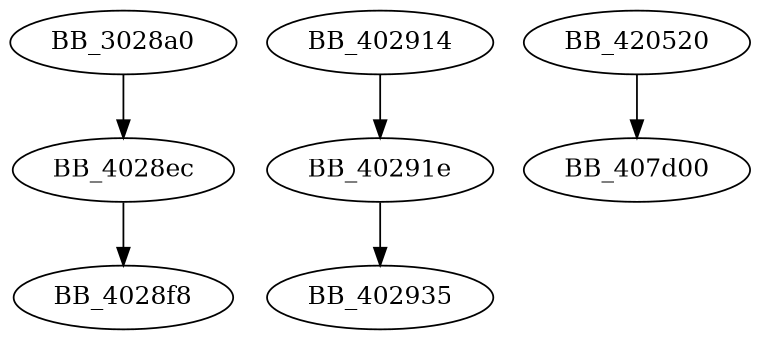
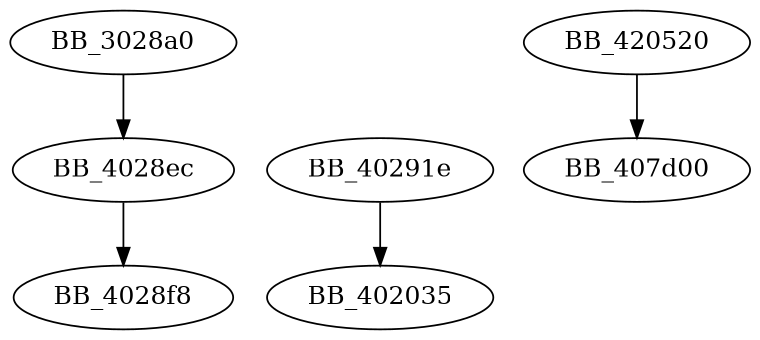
(380, 42) -> none
(380, 298) -> (380, 298)
